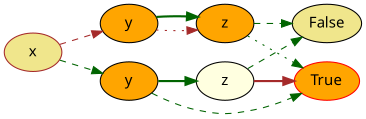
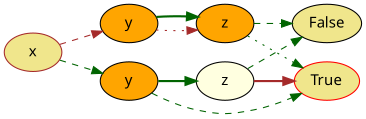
(327, 81) -> (327, 81)
